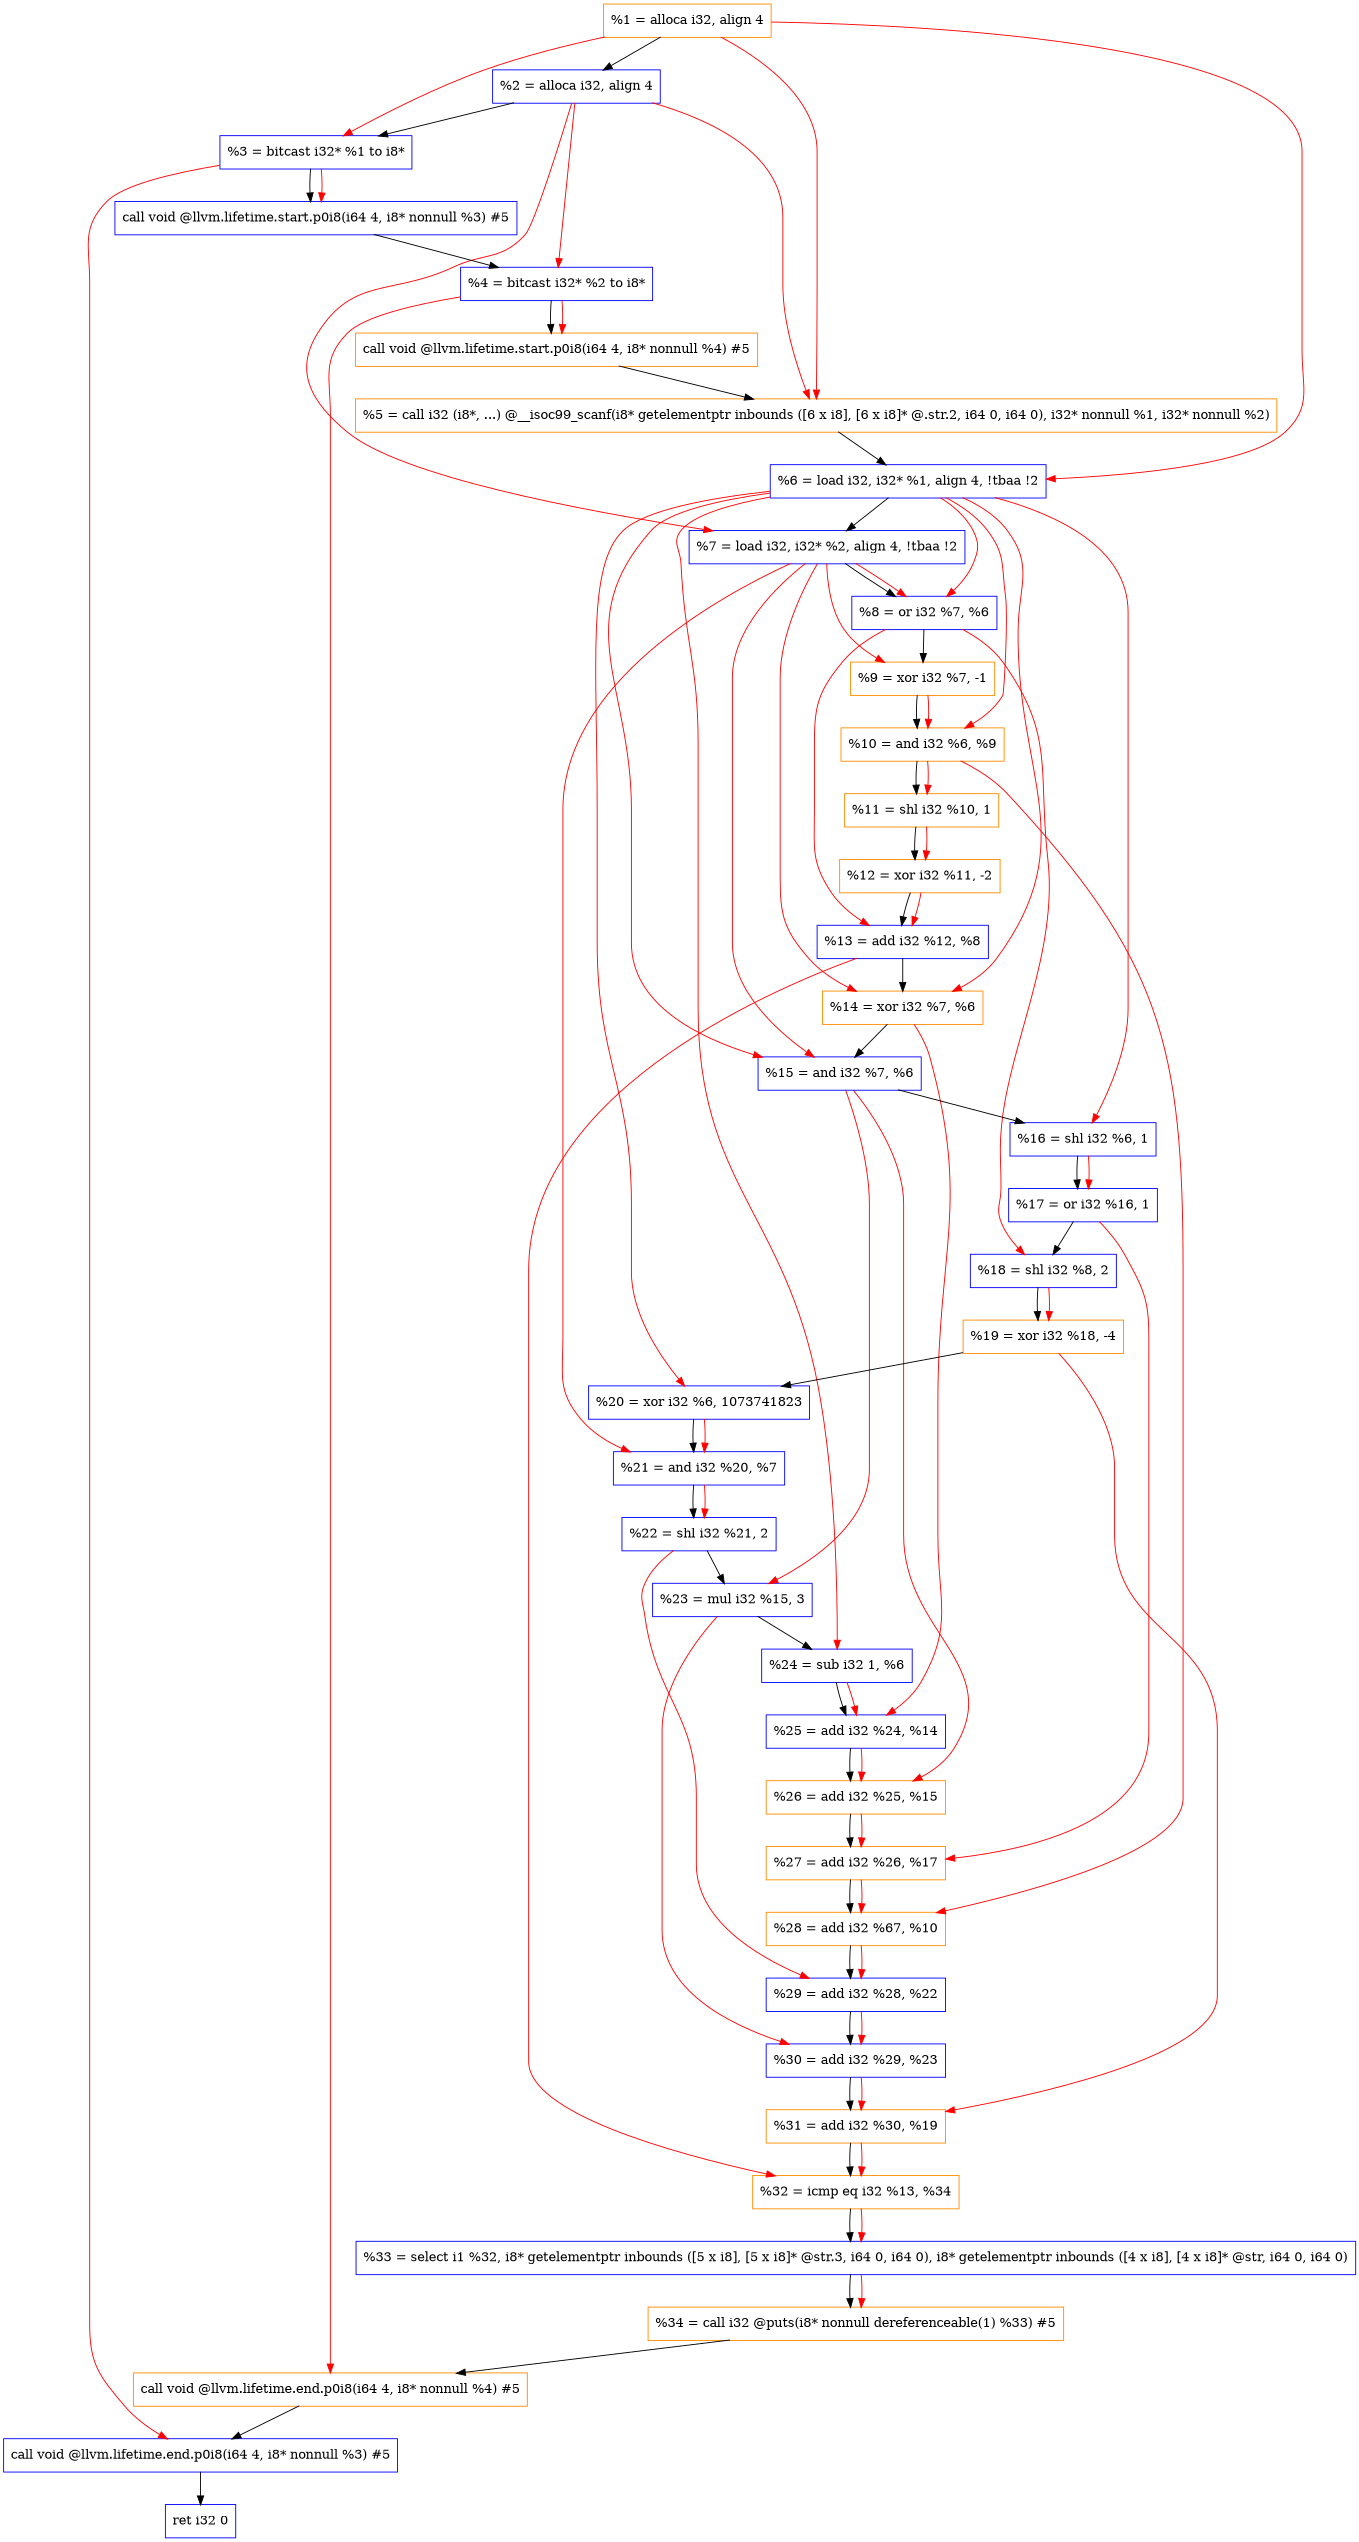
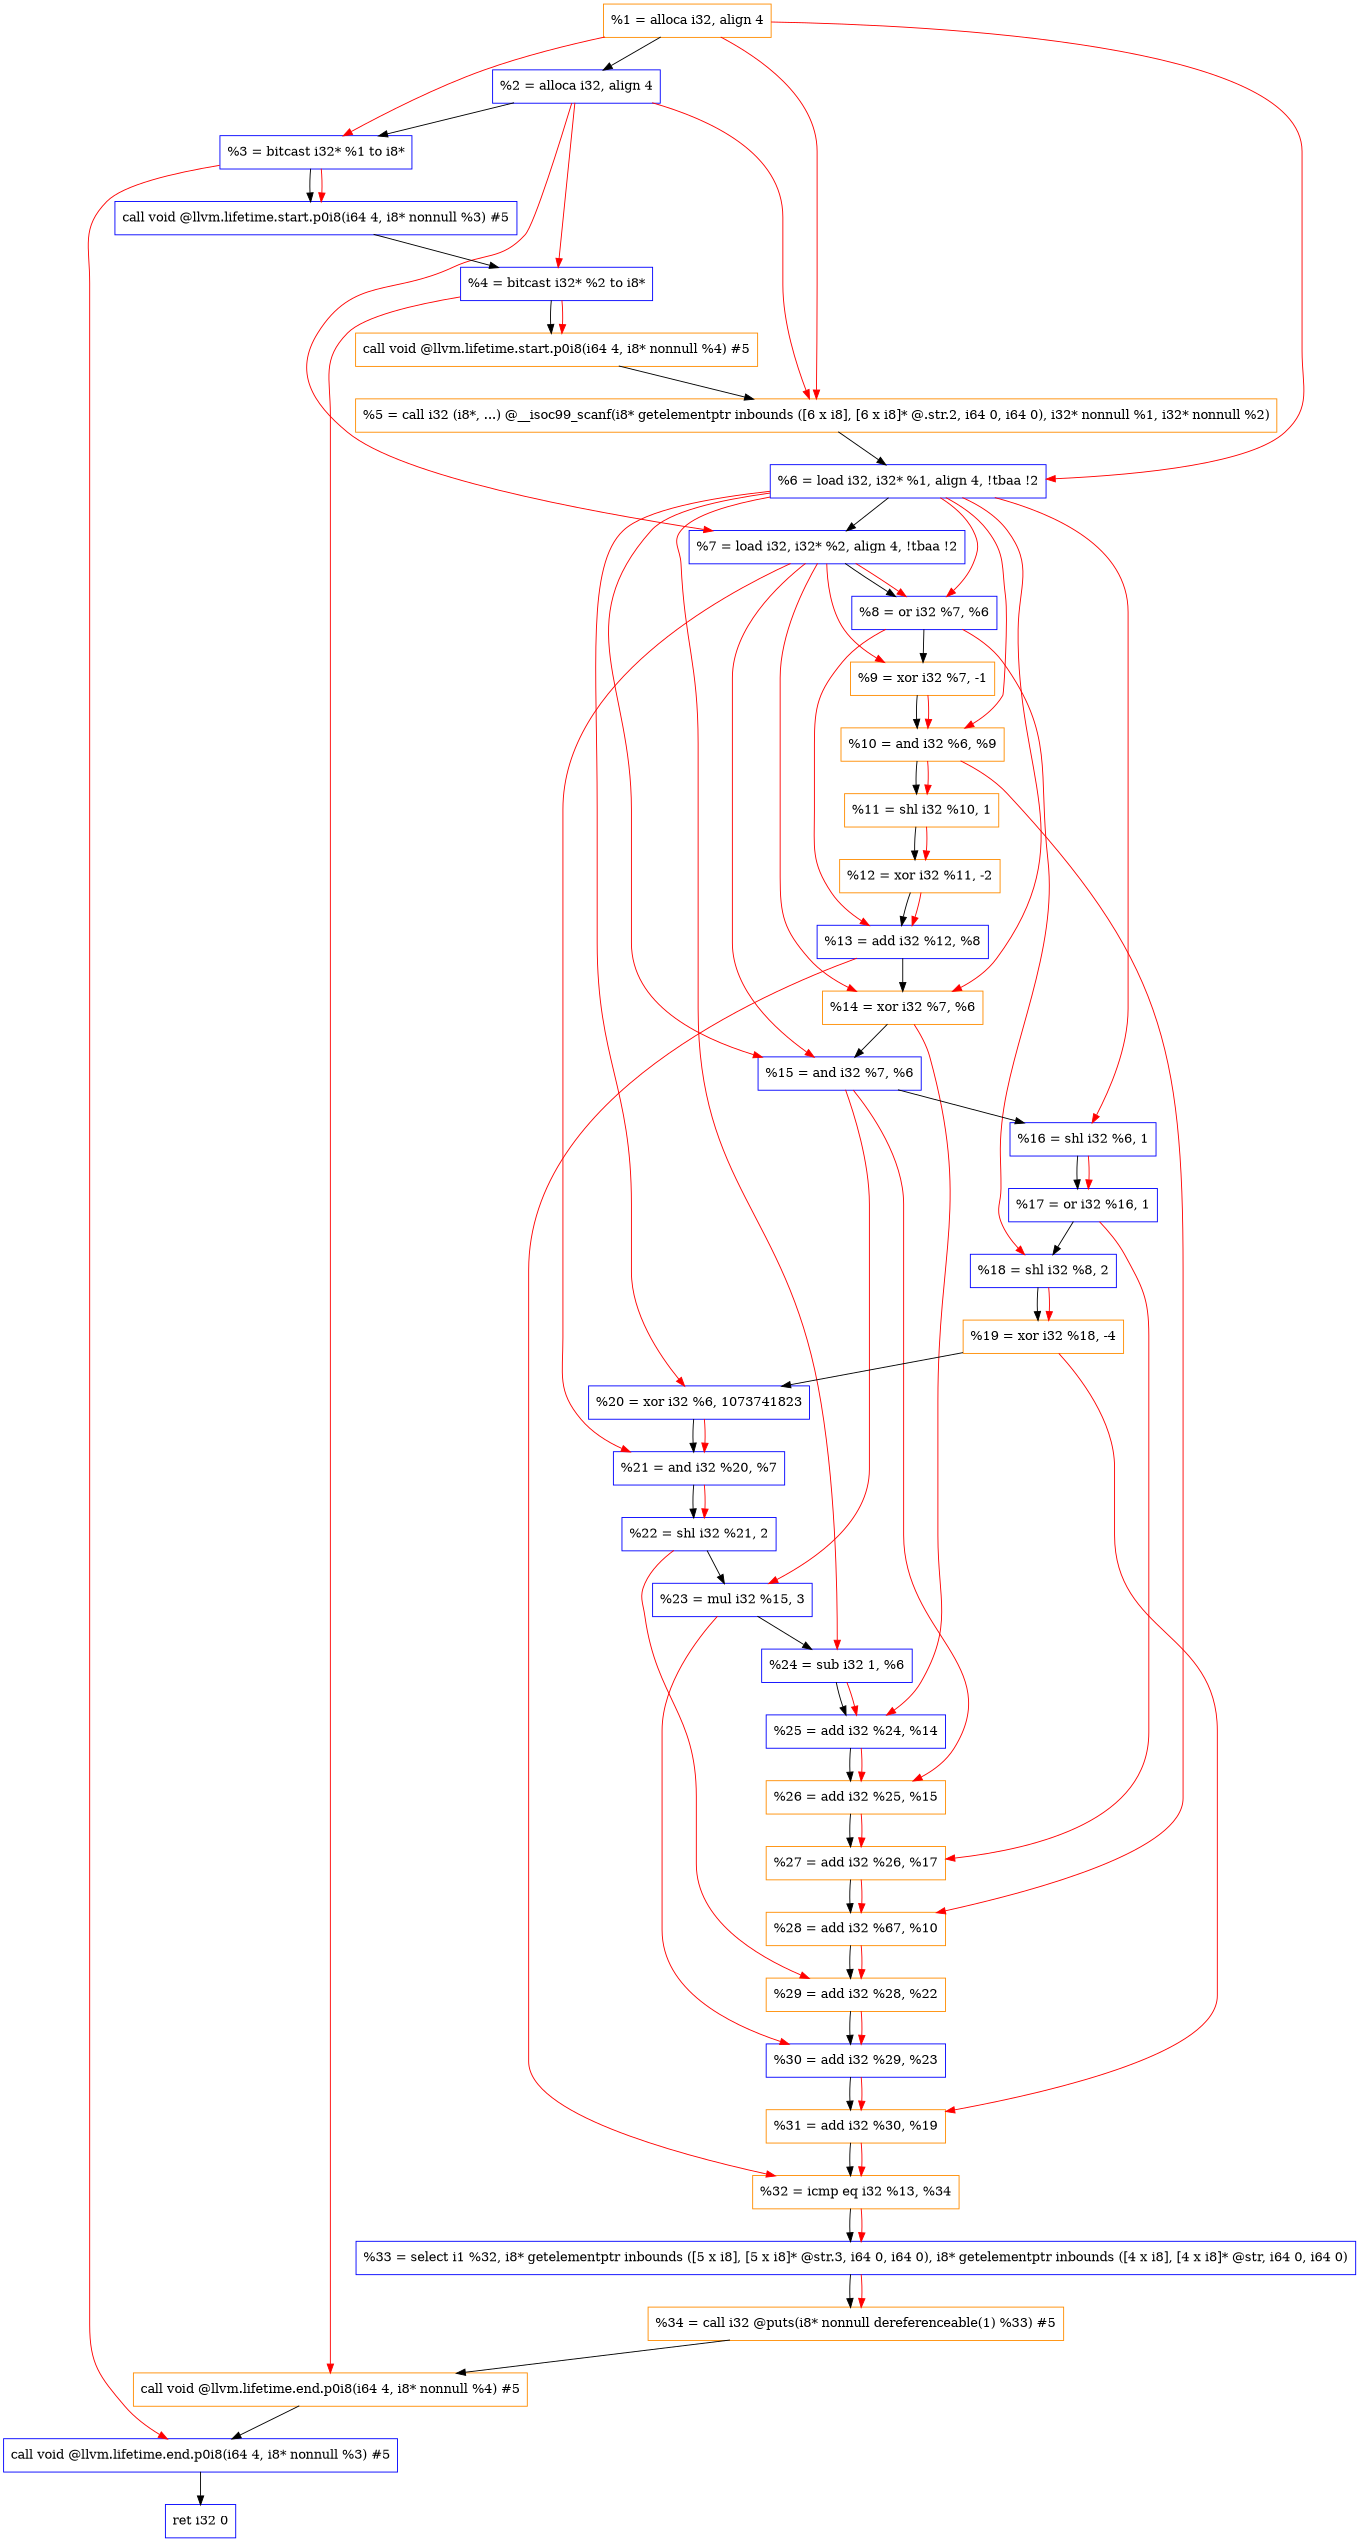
(856, 1995) -> (856, 1995)
